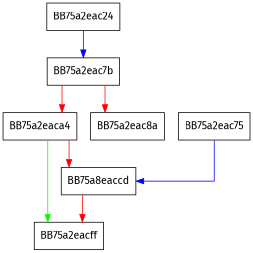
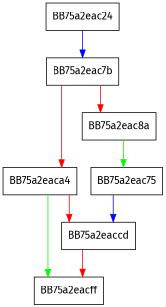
none -> (123, 150)
(99, 181) -> (99, 236)
